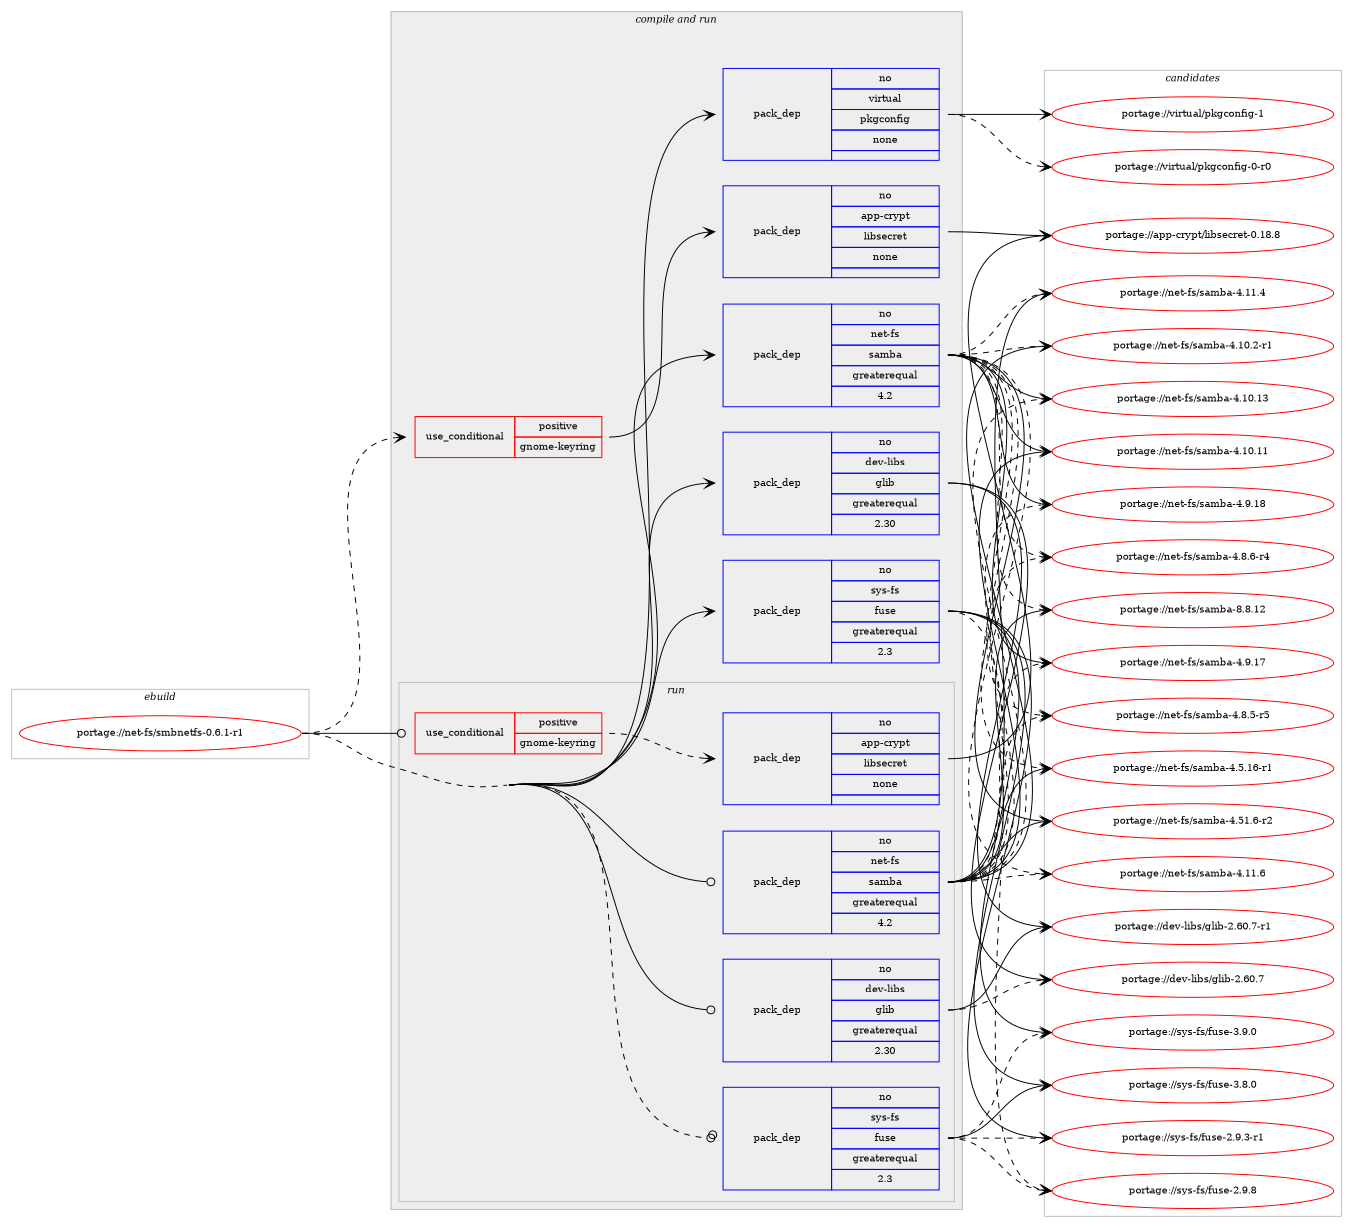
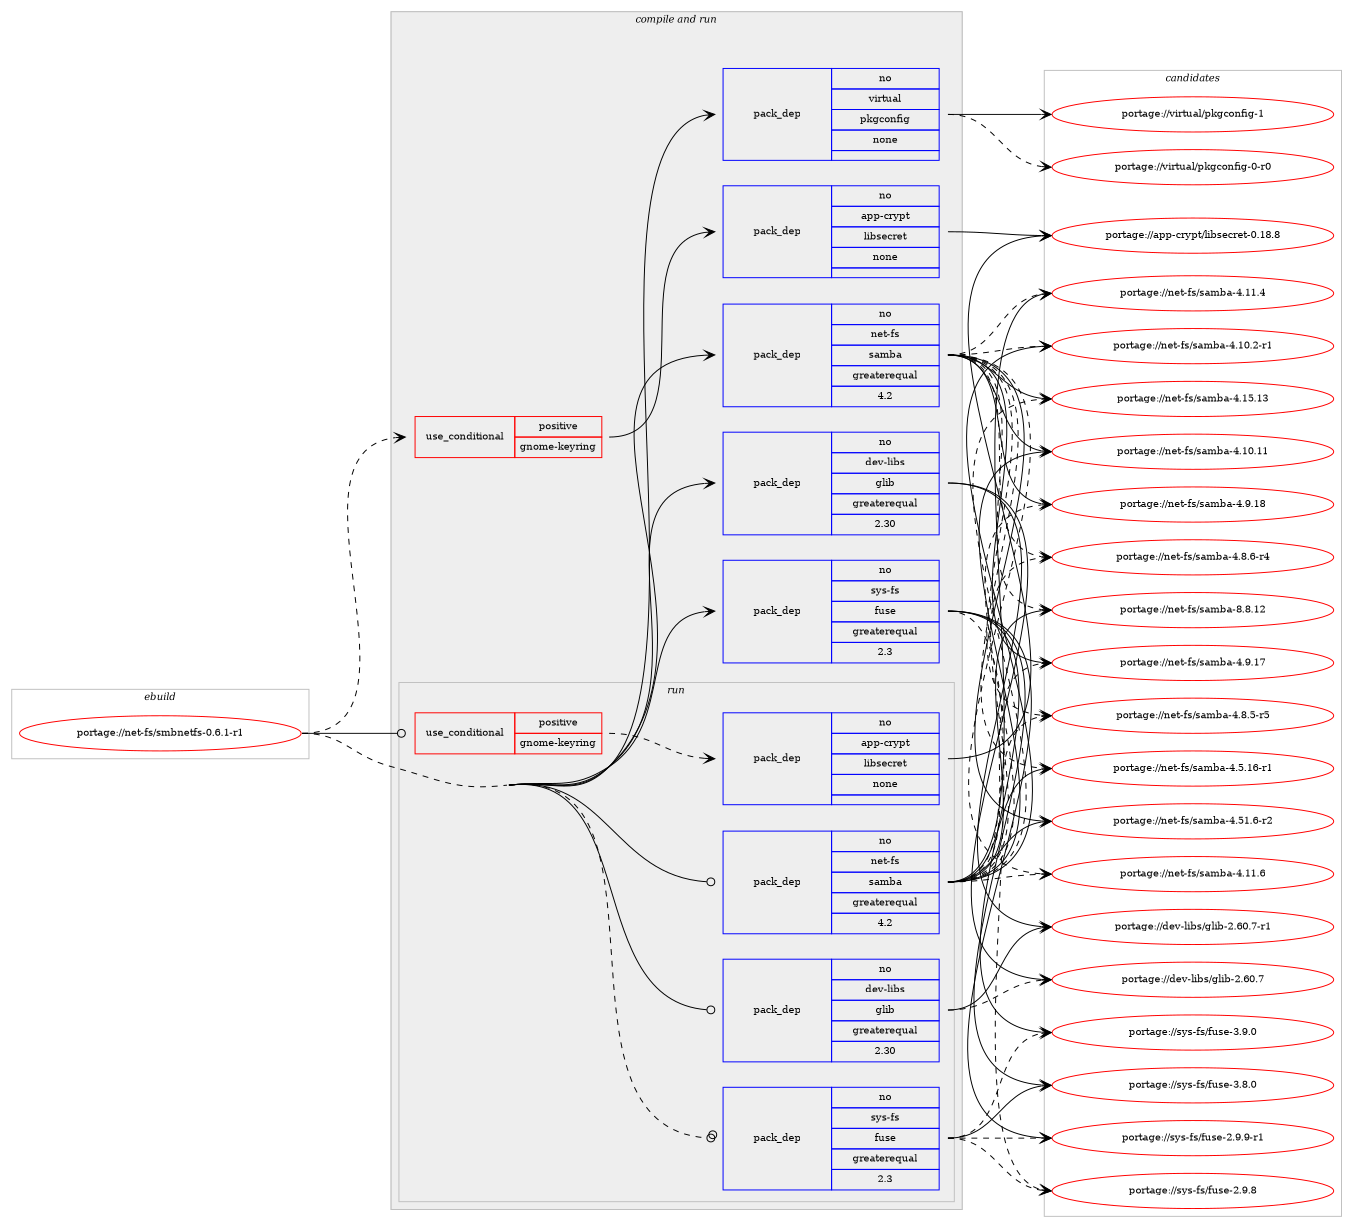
(1193, 399) -> (1193, 399)
(1193, 1138) -> (1193, 1138)
